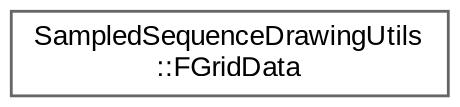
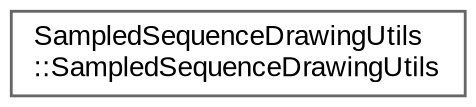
(230, 54) -> (238, 54)
